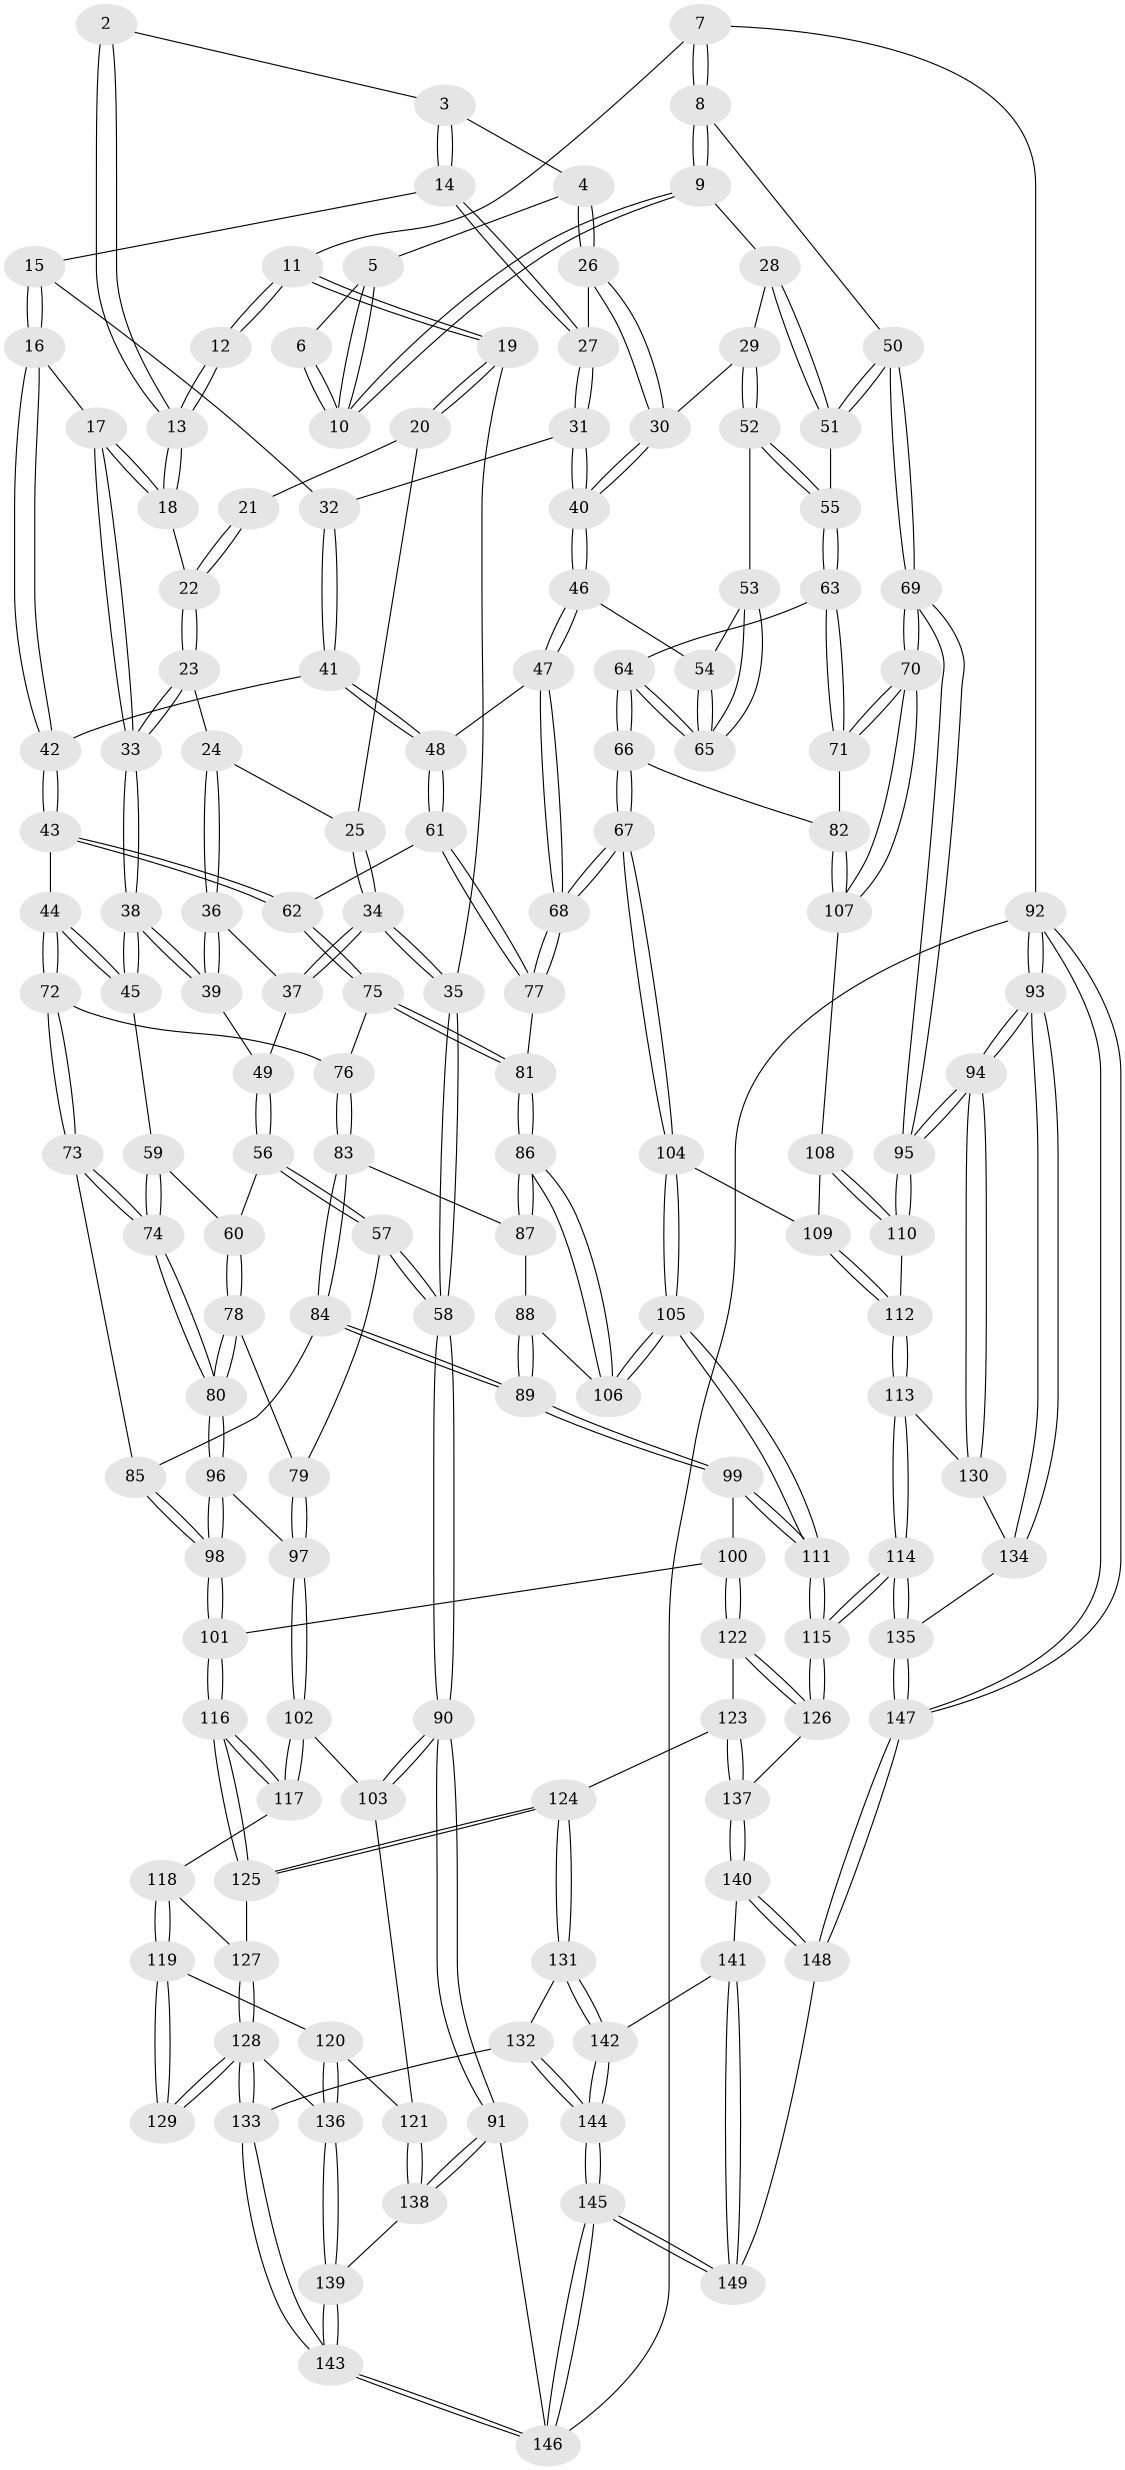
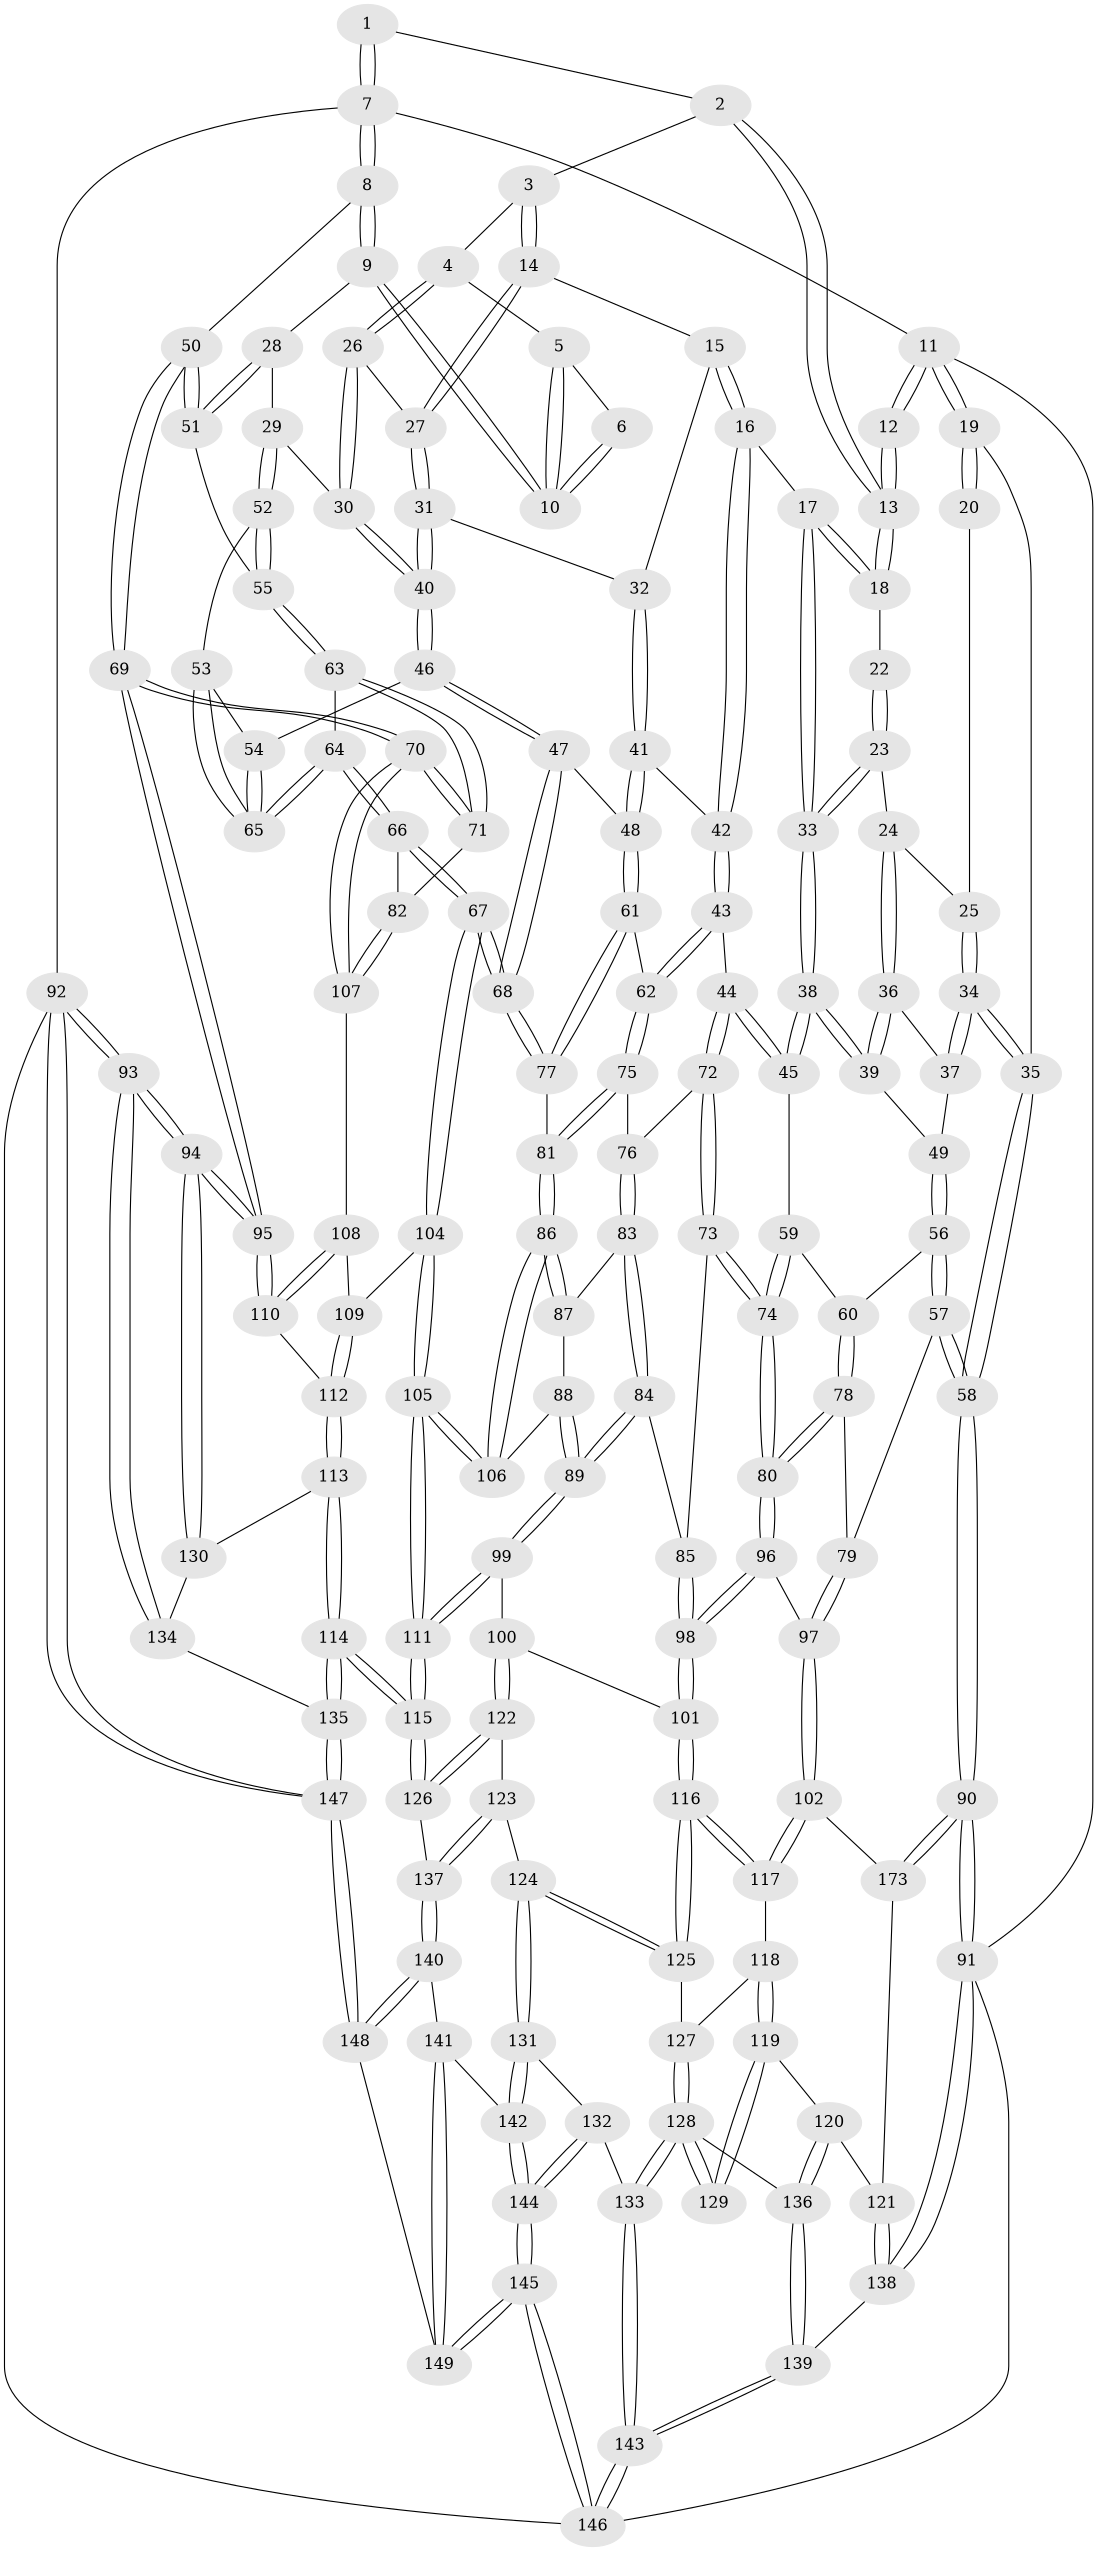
none -> (368, 25)
(249, 509) -> none
none -> (1093, 1141)
(373, 1800) -> (893, 1881)
